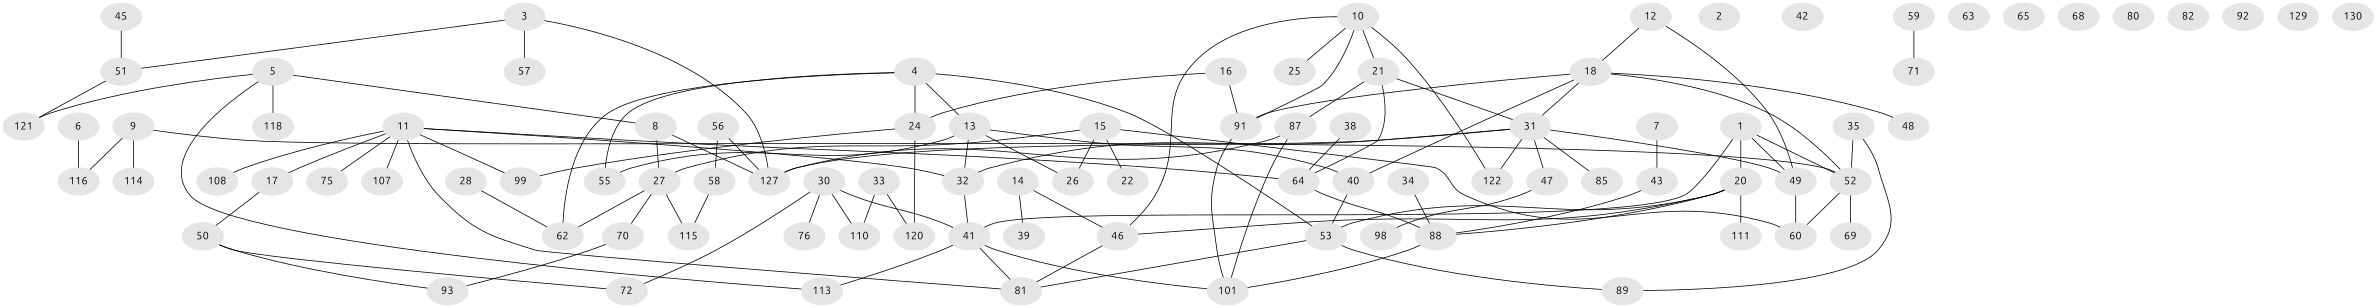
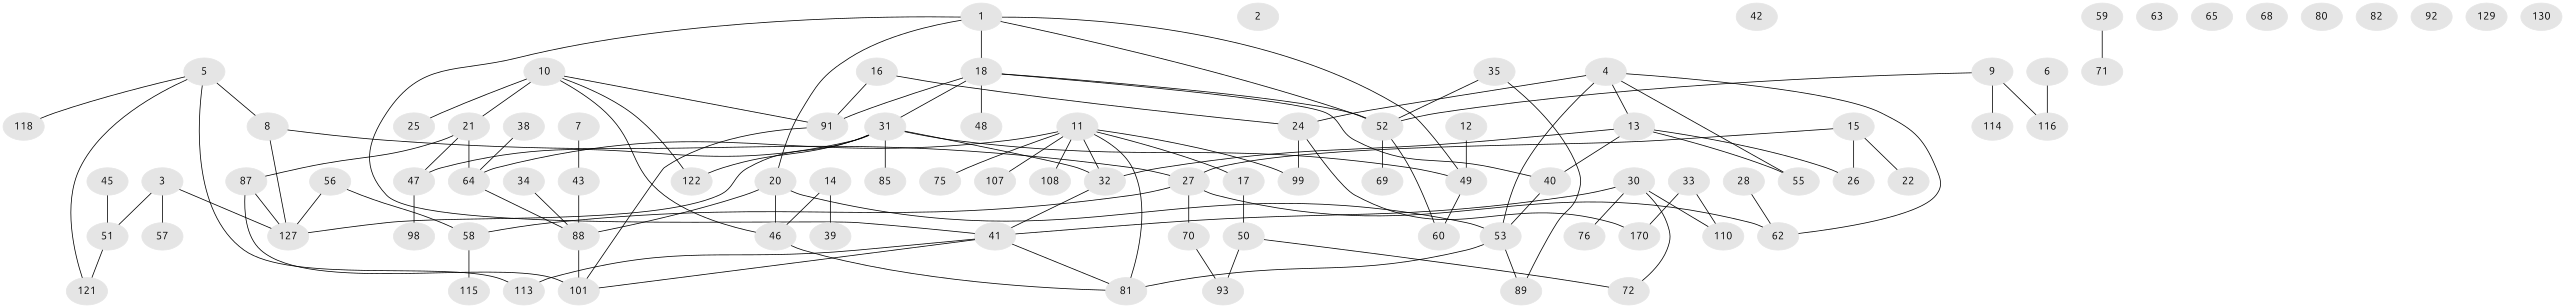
(1621, 44) -> (981, 44)
(1455, 99) -> (442, 154)
(1451, 183) -> none
(674, 209) -> (847, 212)
(914, 236) -> (1639, 236)
(1741, 236) -> none
